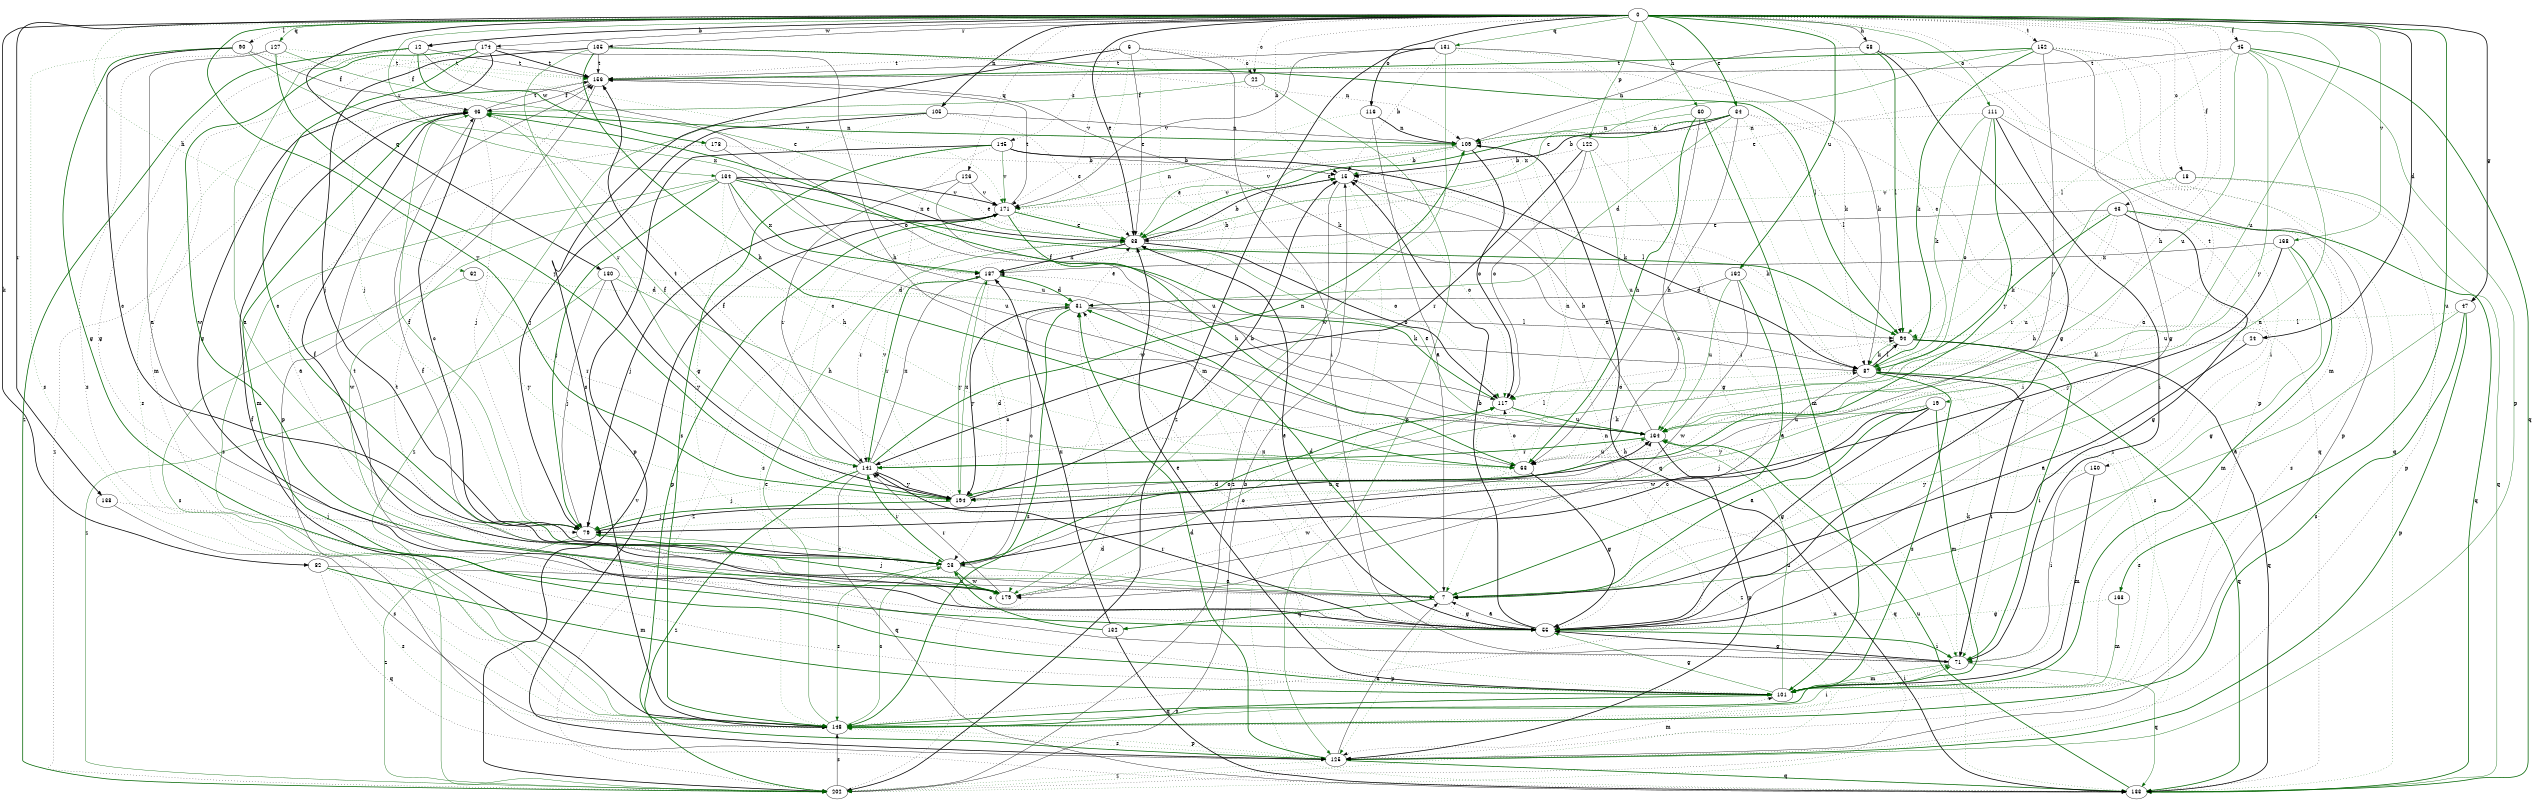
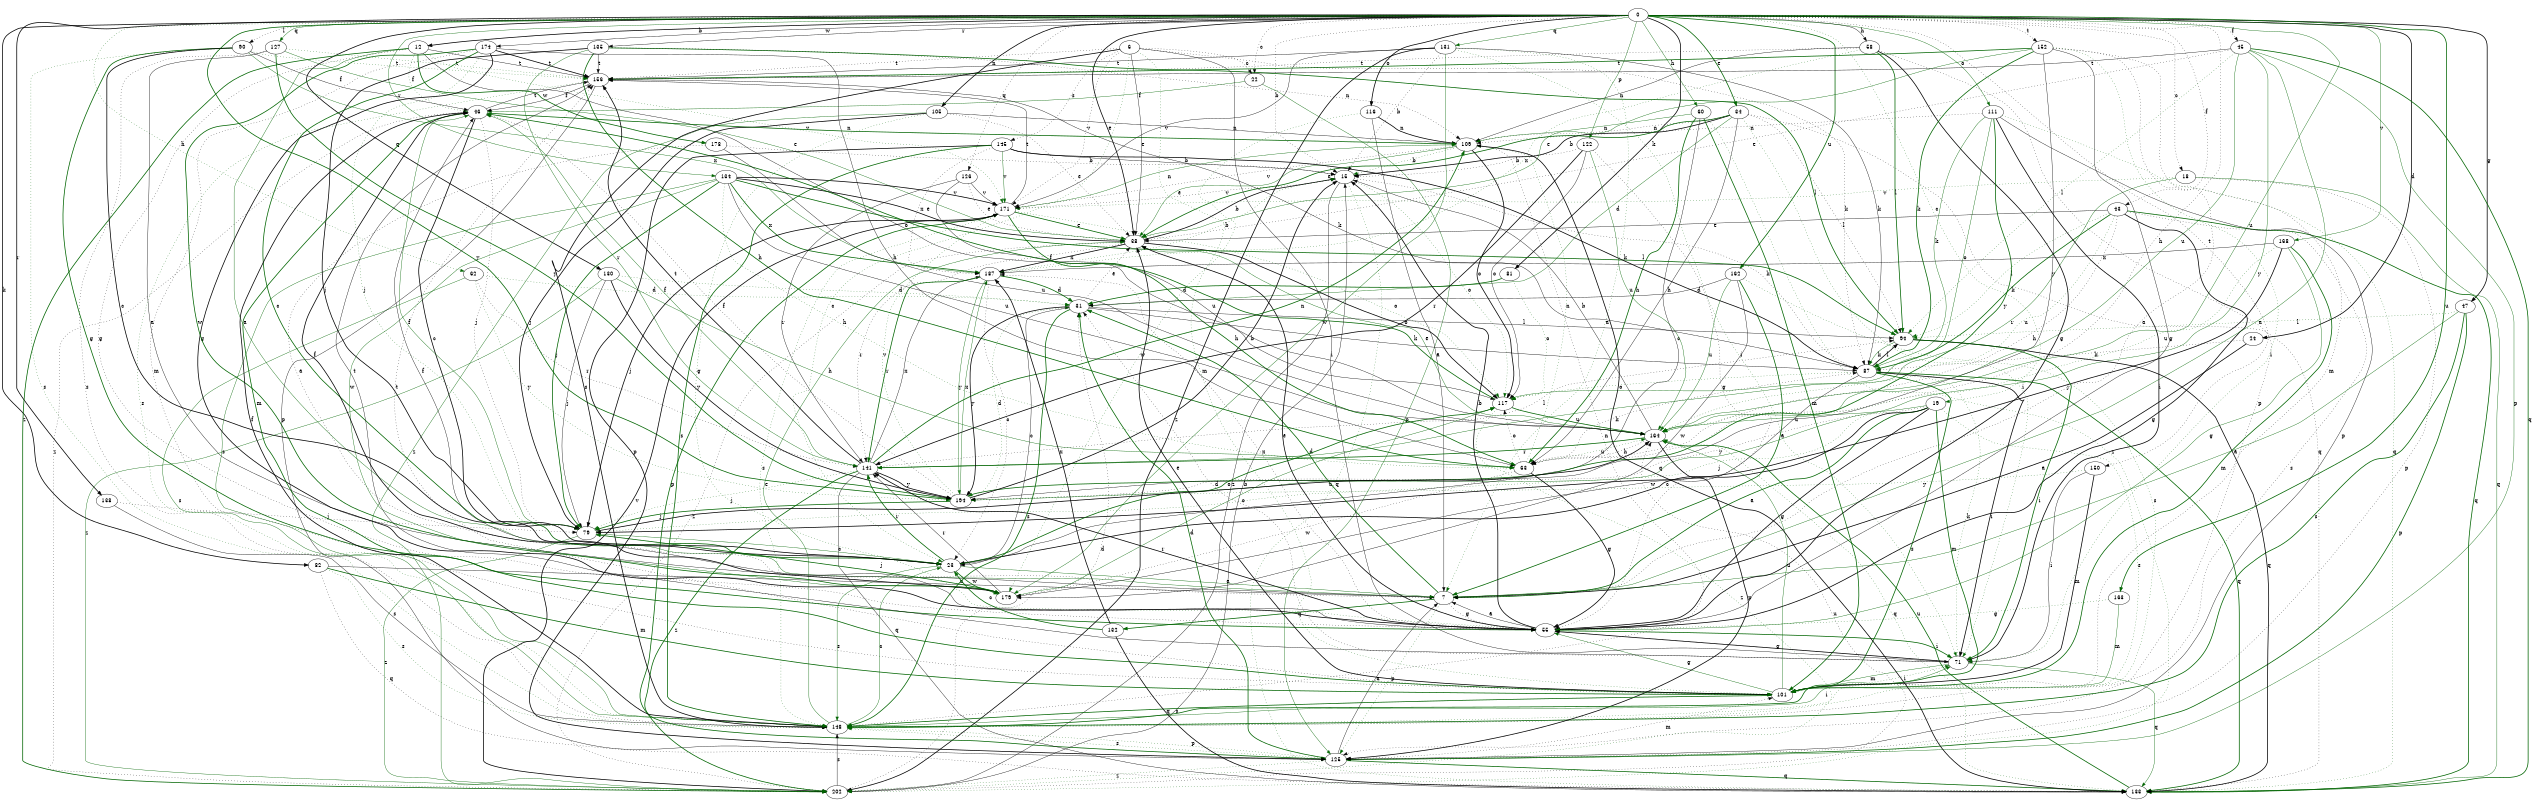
none -> (1236, 67)
none -> (1510, 274)
